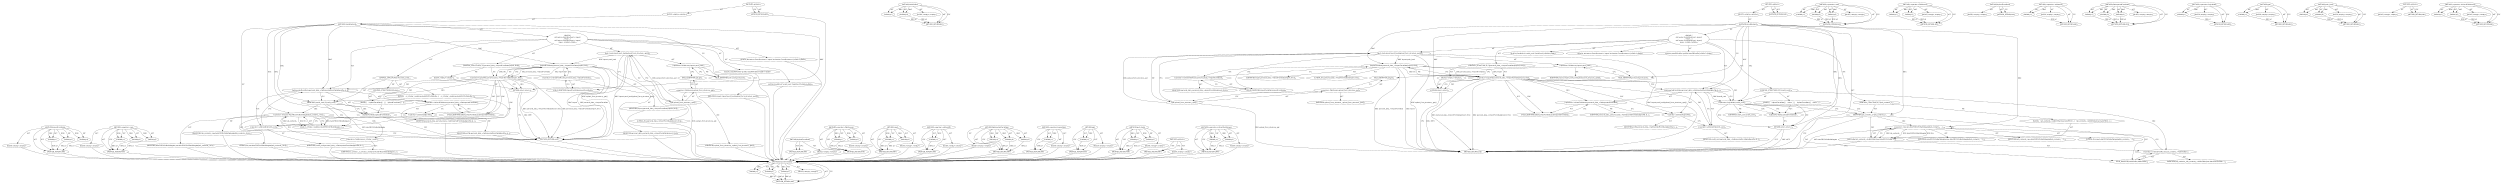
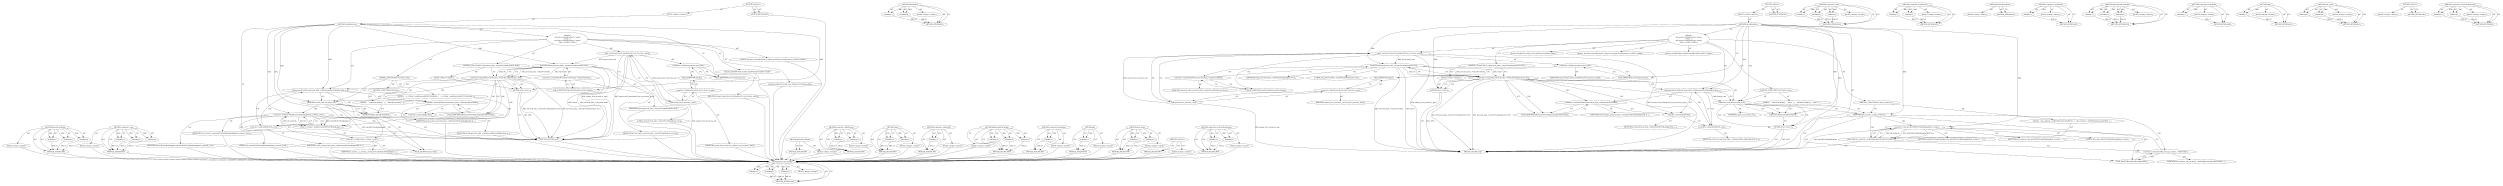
(1990, 102) -> (2035, 116)
none -> (339, 134)
none -> (426, 152)
